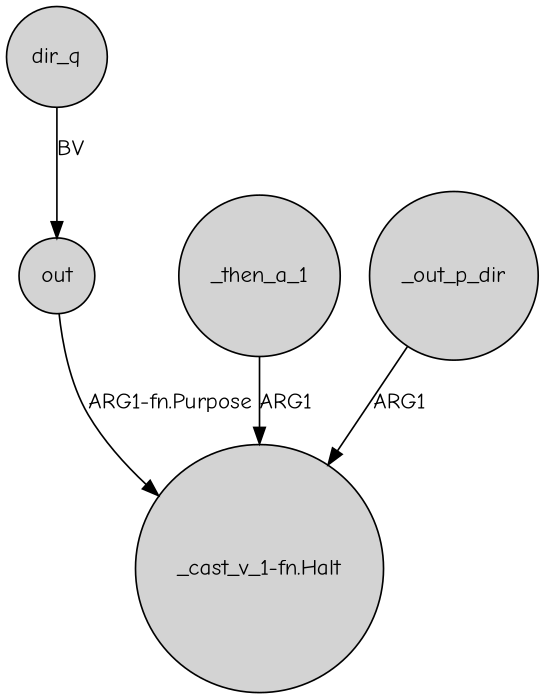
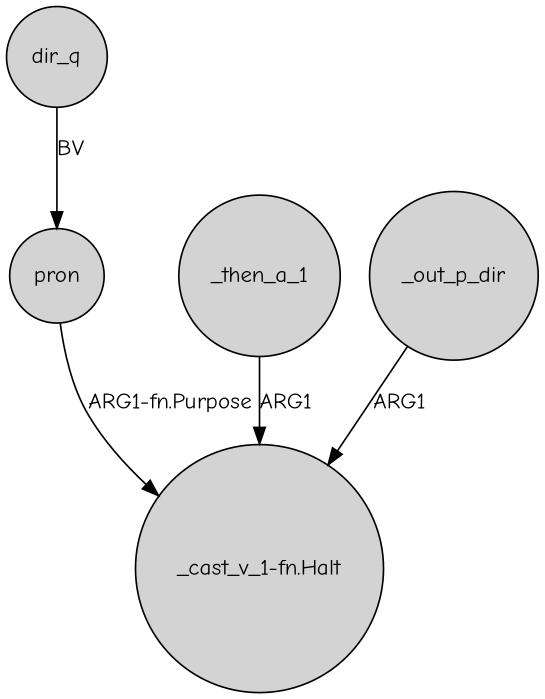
(57, 276) -> (57, 276)
